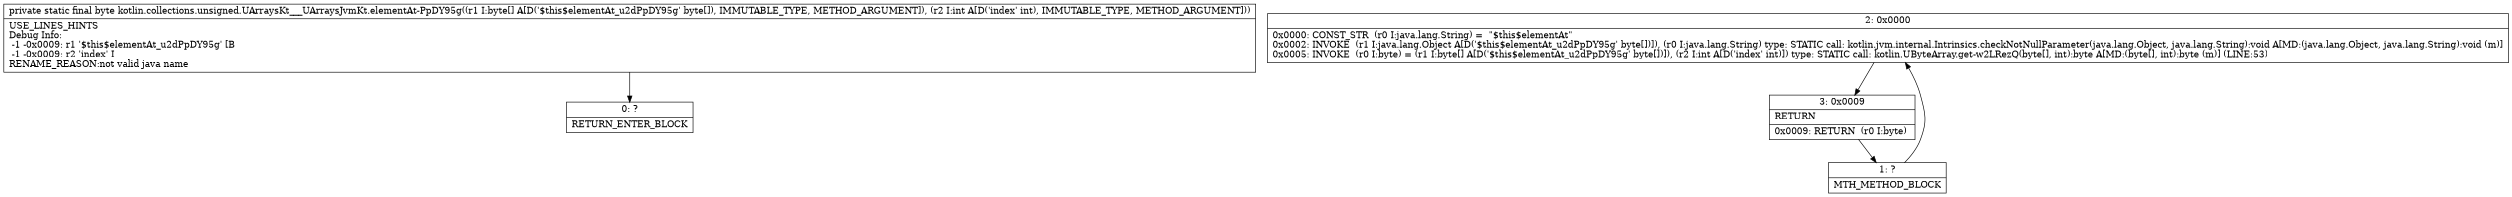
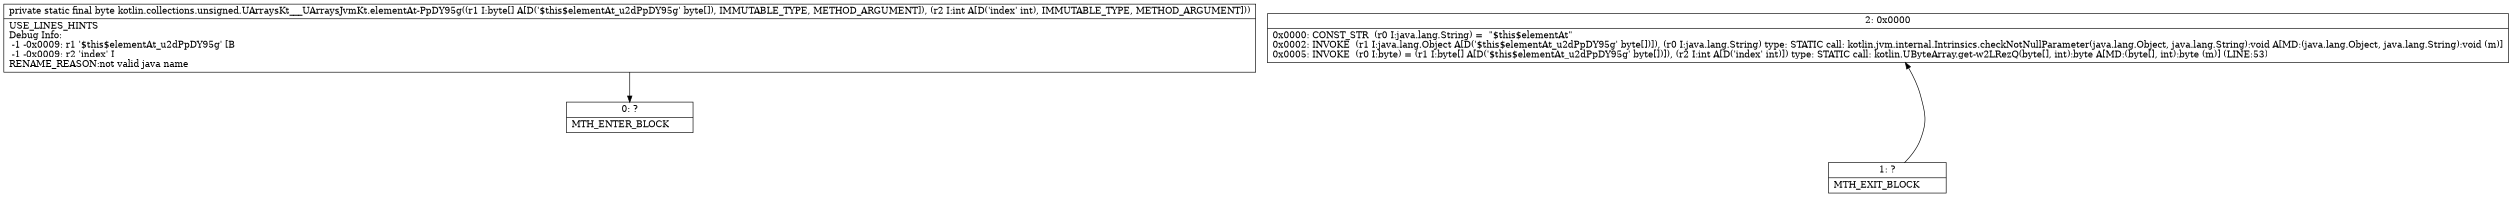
(1842, 117) -> none
(630, 125) -> (621, 125)
(1887, 185) -> (1877, 185)
